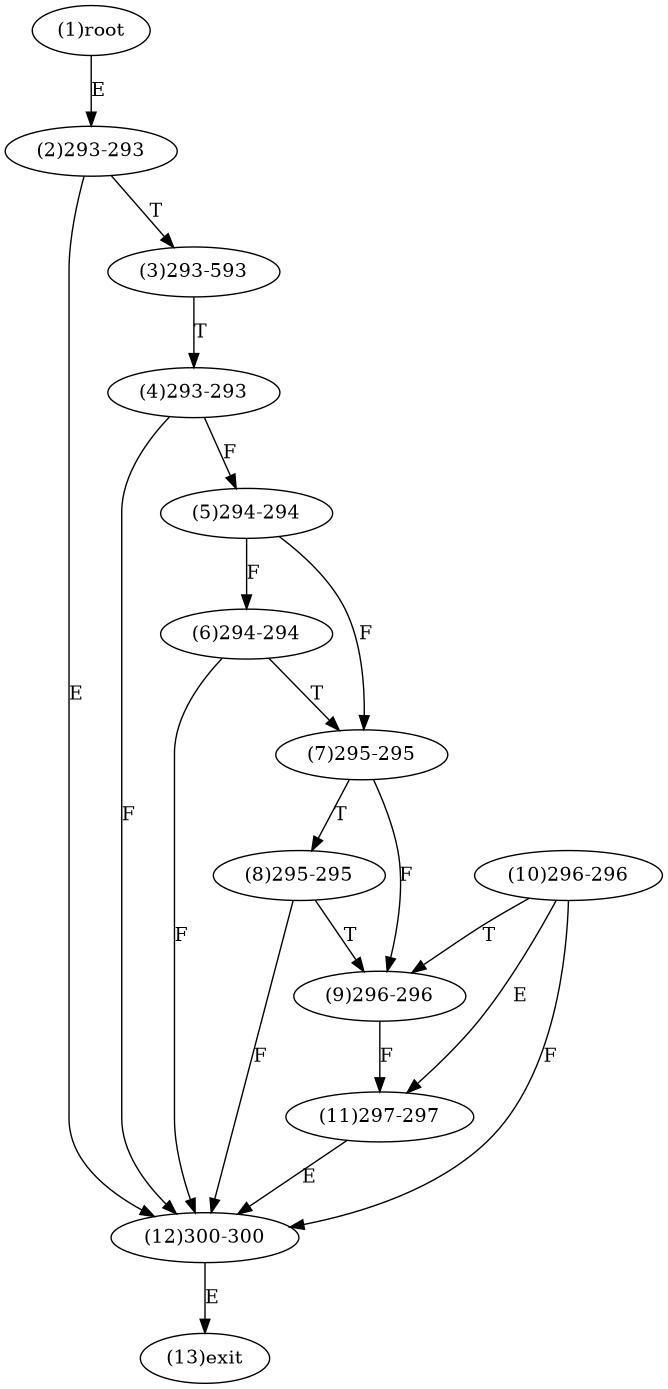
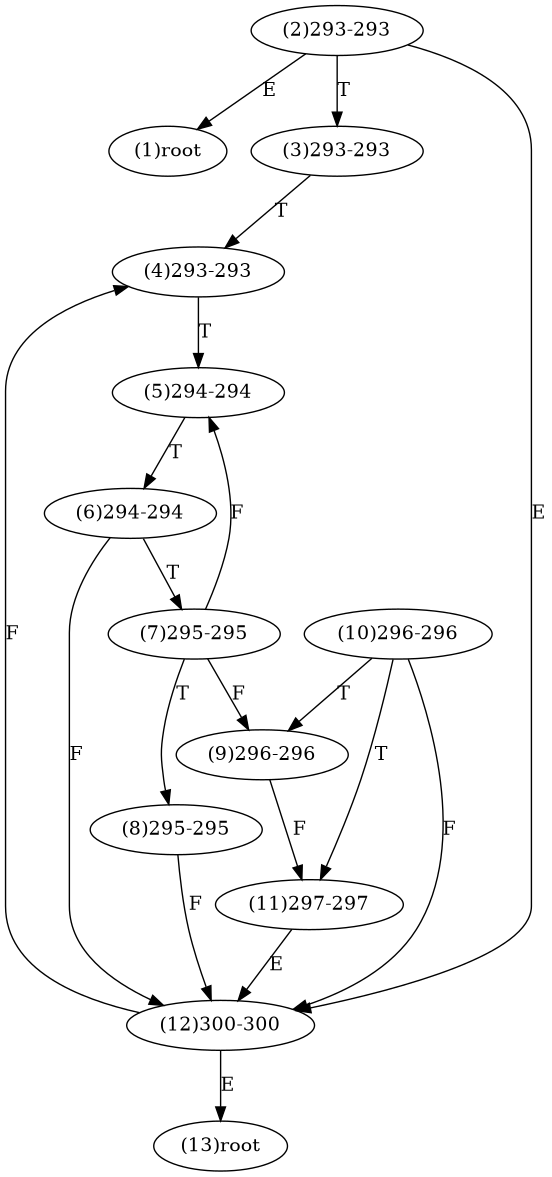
(91, 84) -> (257, 87)
(194, 272) -> (337, 151)
(230, 453) -> (205, 332)
(254, 574) -> (176, 453)
(347, 614) -> (231, 521)
(122, 810) -> (6, 662)
(336, 930) -> none
(521, 996) -> (382, 755)
(205, 1358) -> (221, 1146)
